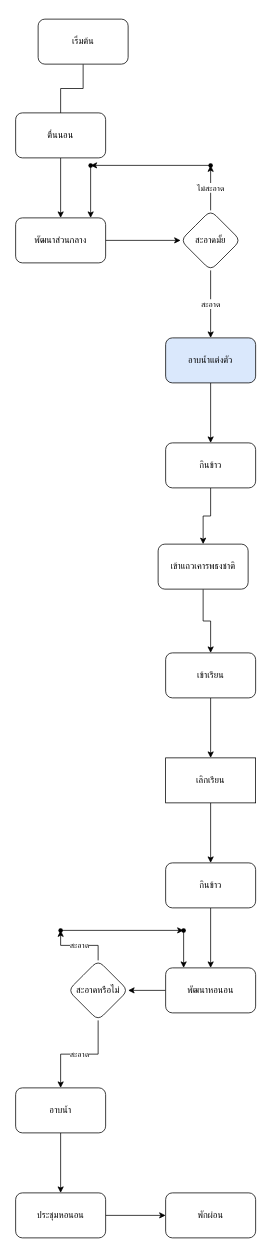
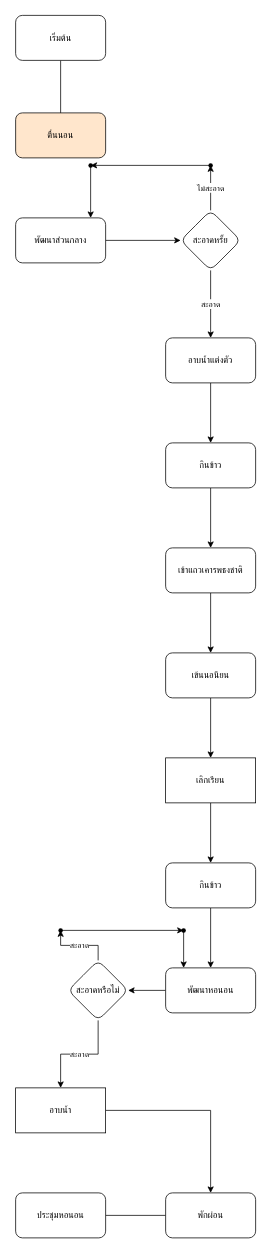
(83, 42) -> (60, 38)
(60, 135) -> (60, 135)
(60, 185) -> none
(210, 240) -> (210, 240)
(210, 360) -> (210, 360)
(203, 567) -> (210, 570)
(210, 675) -> (210, 675)
(60, 1110) -> (60, 1110)
(60, 1160) -> (196, 1110)
(159, 1215) -> (161, 1215)
